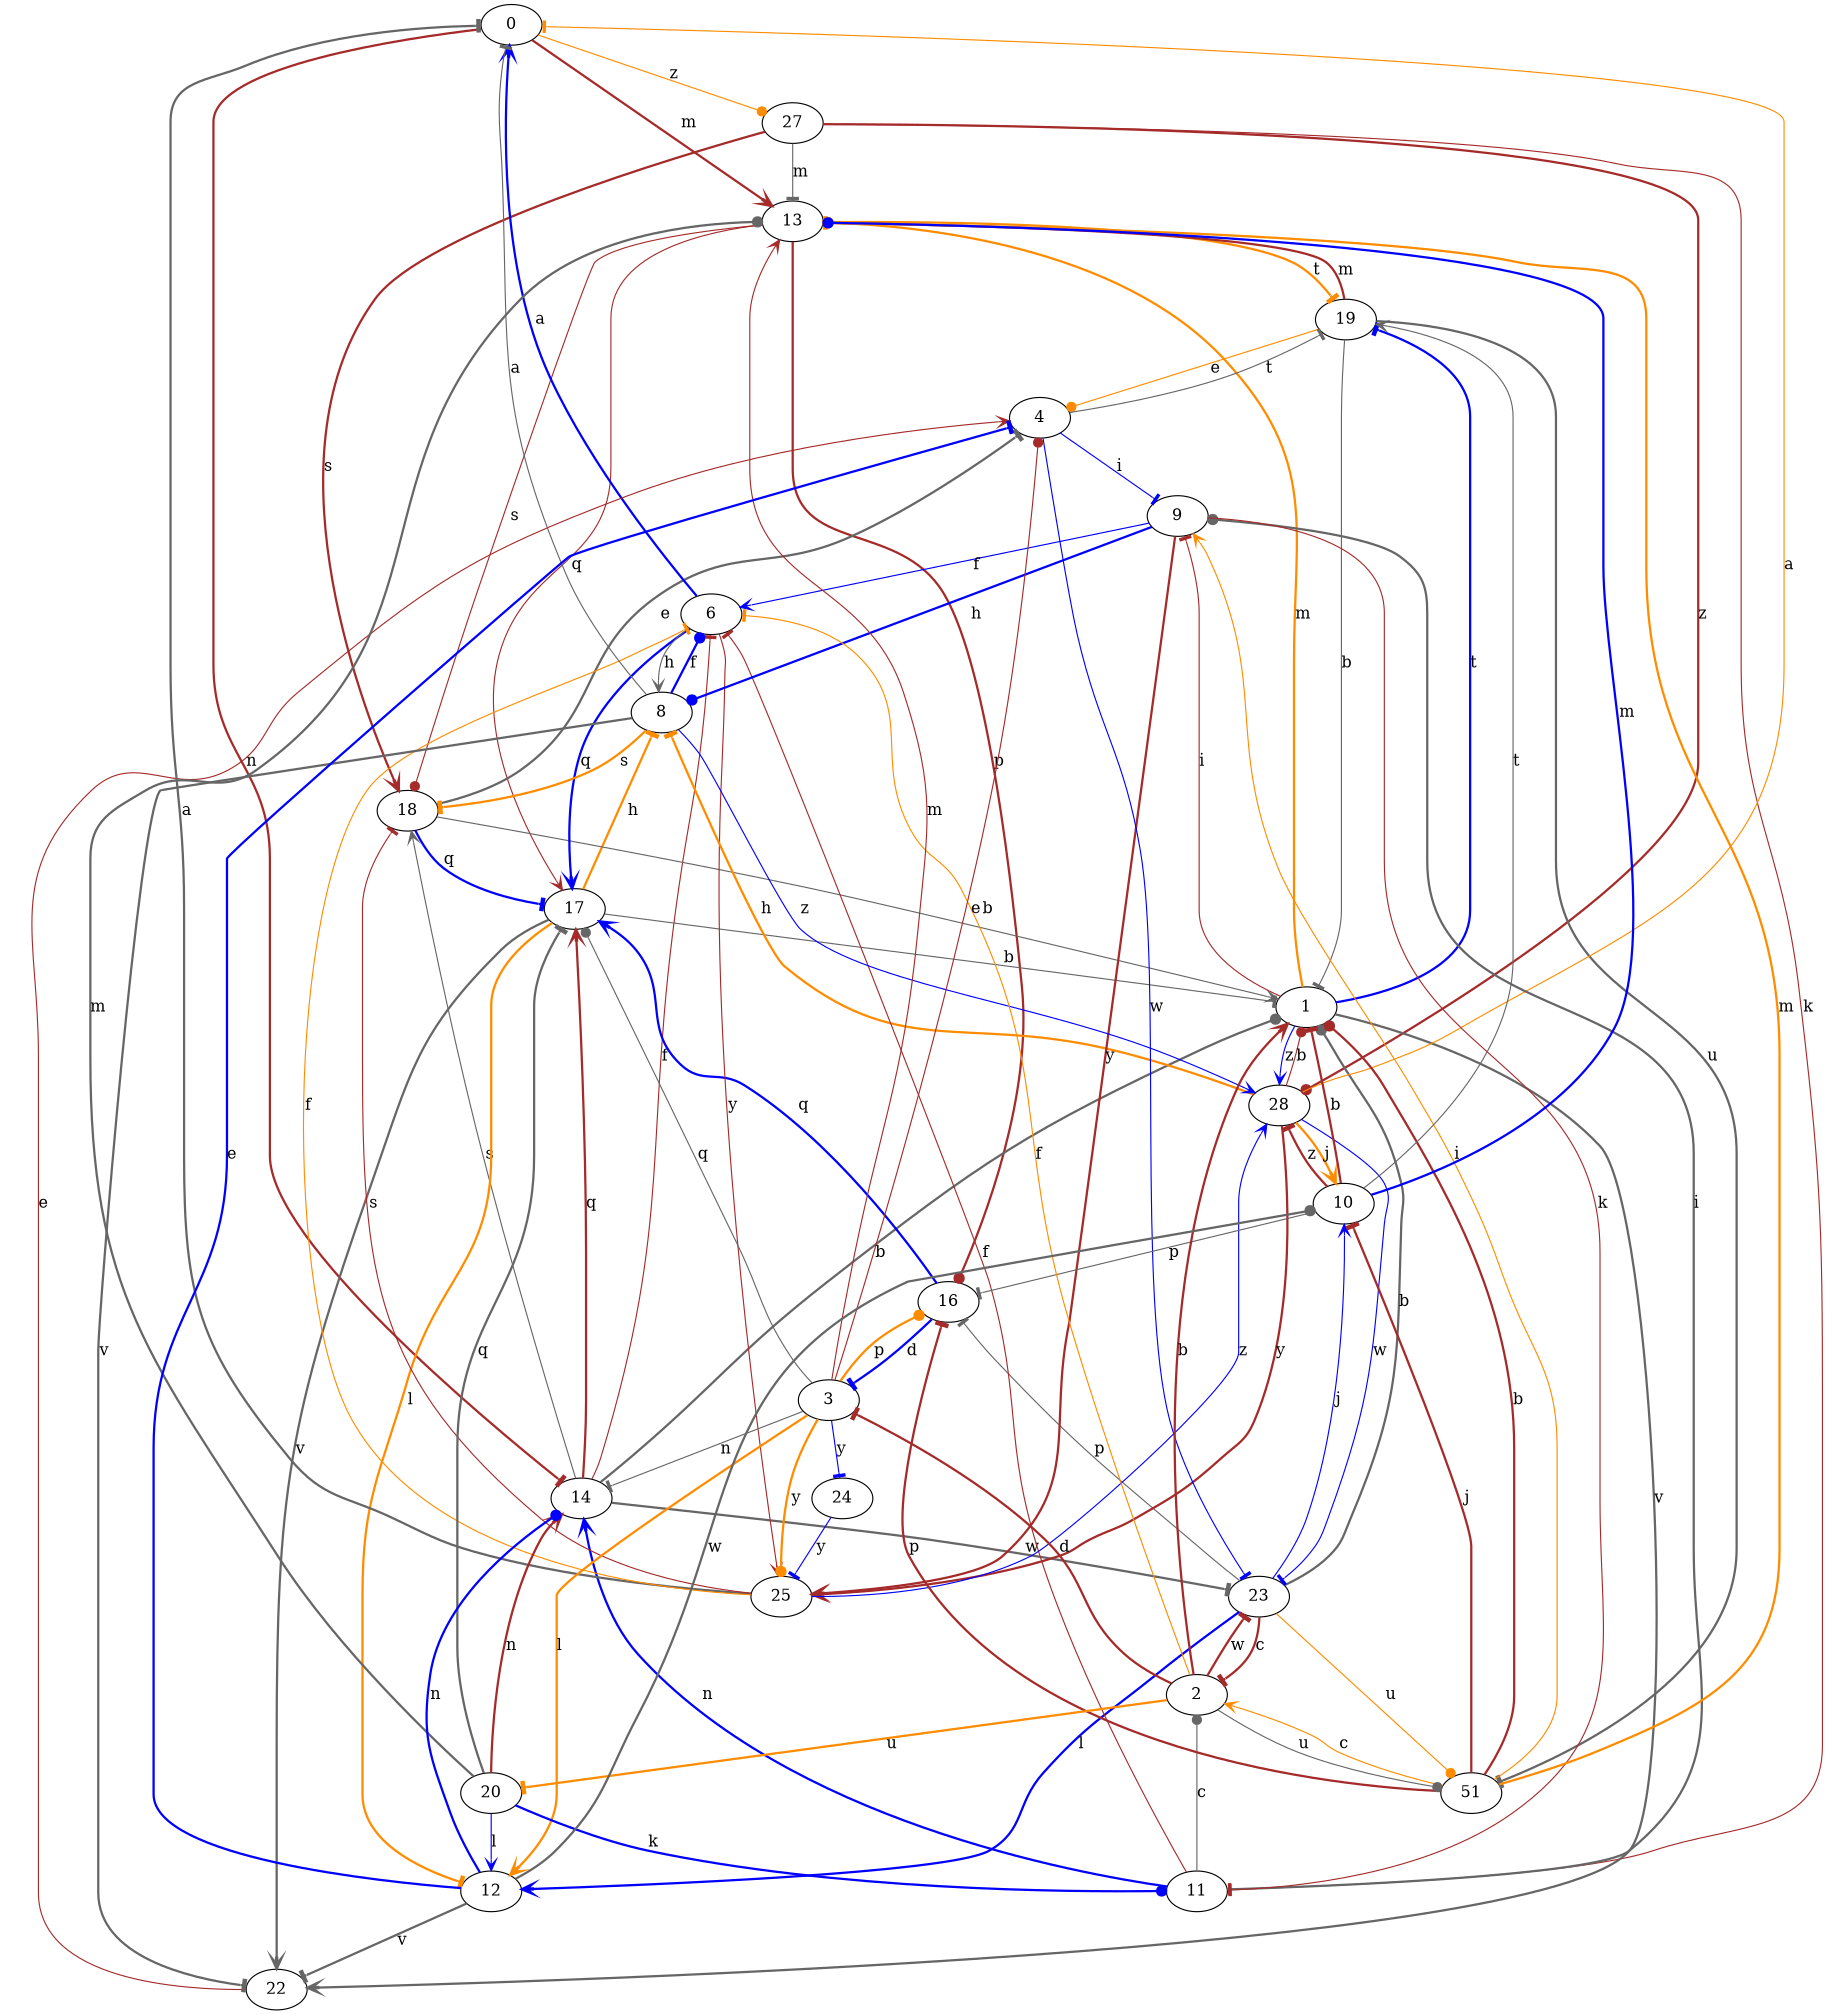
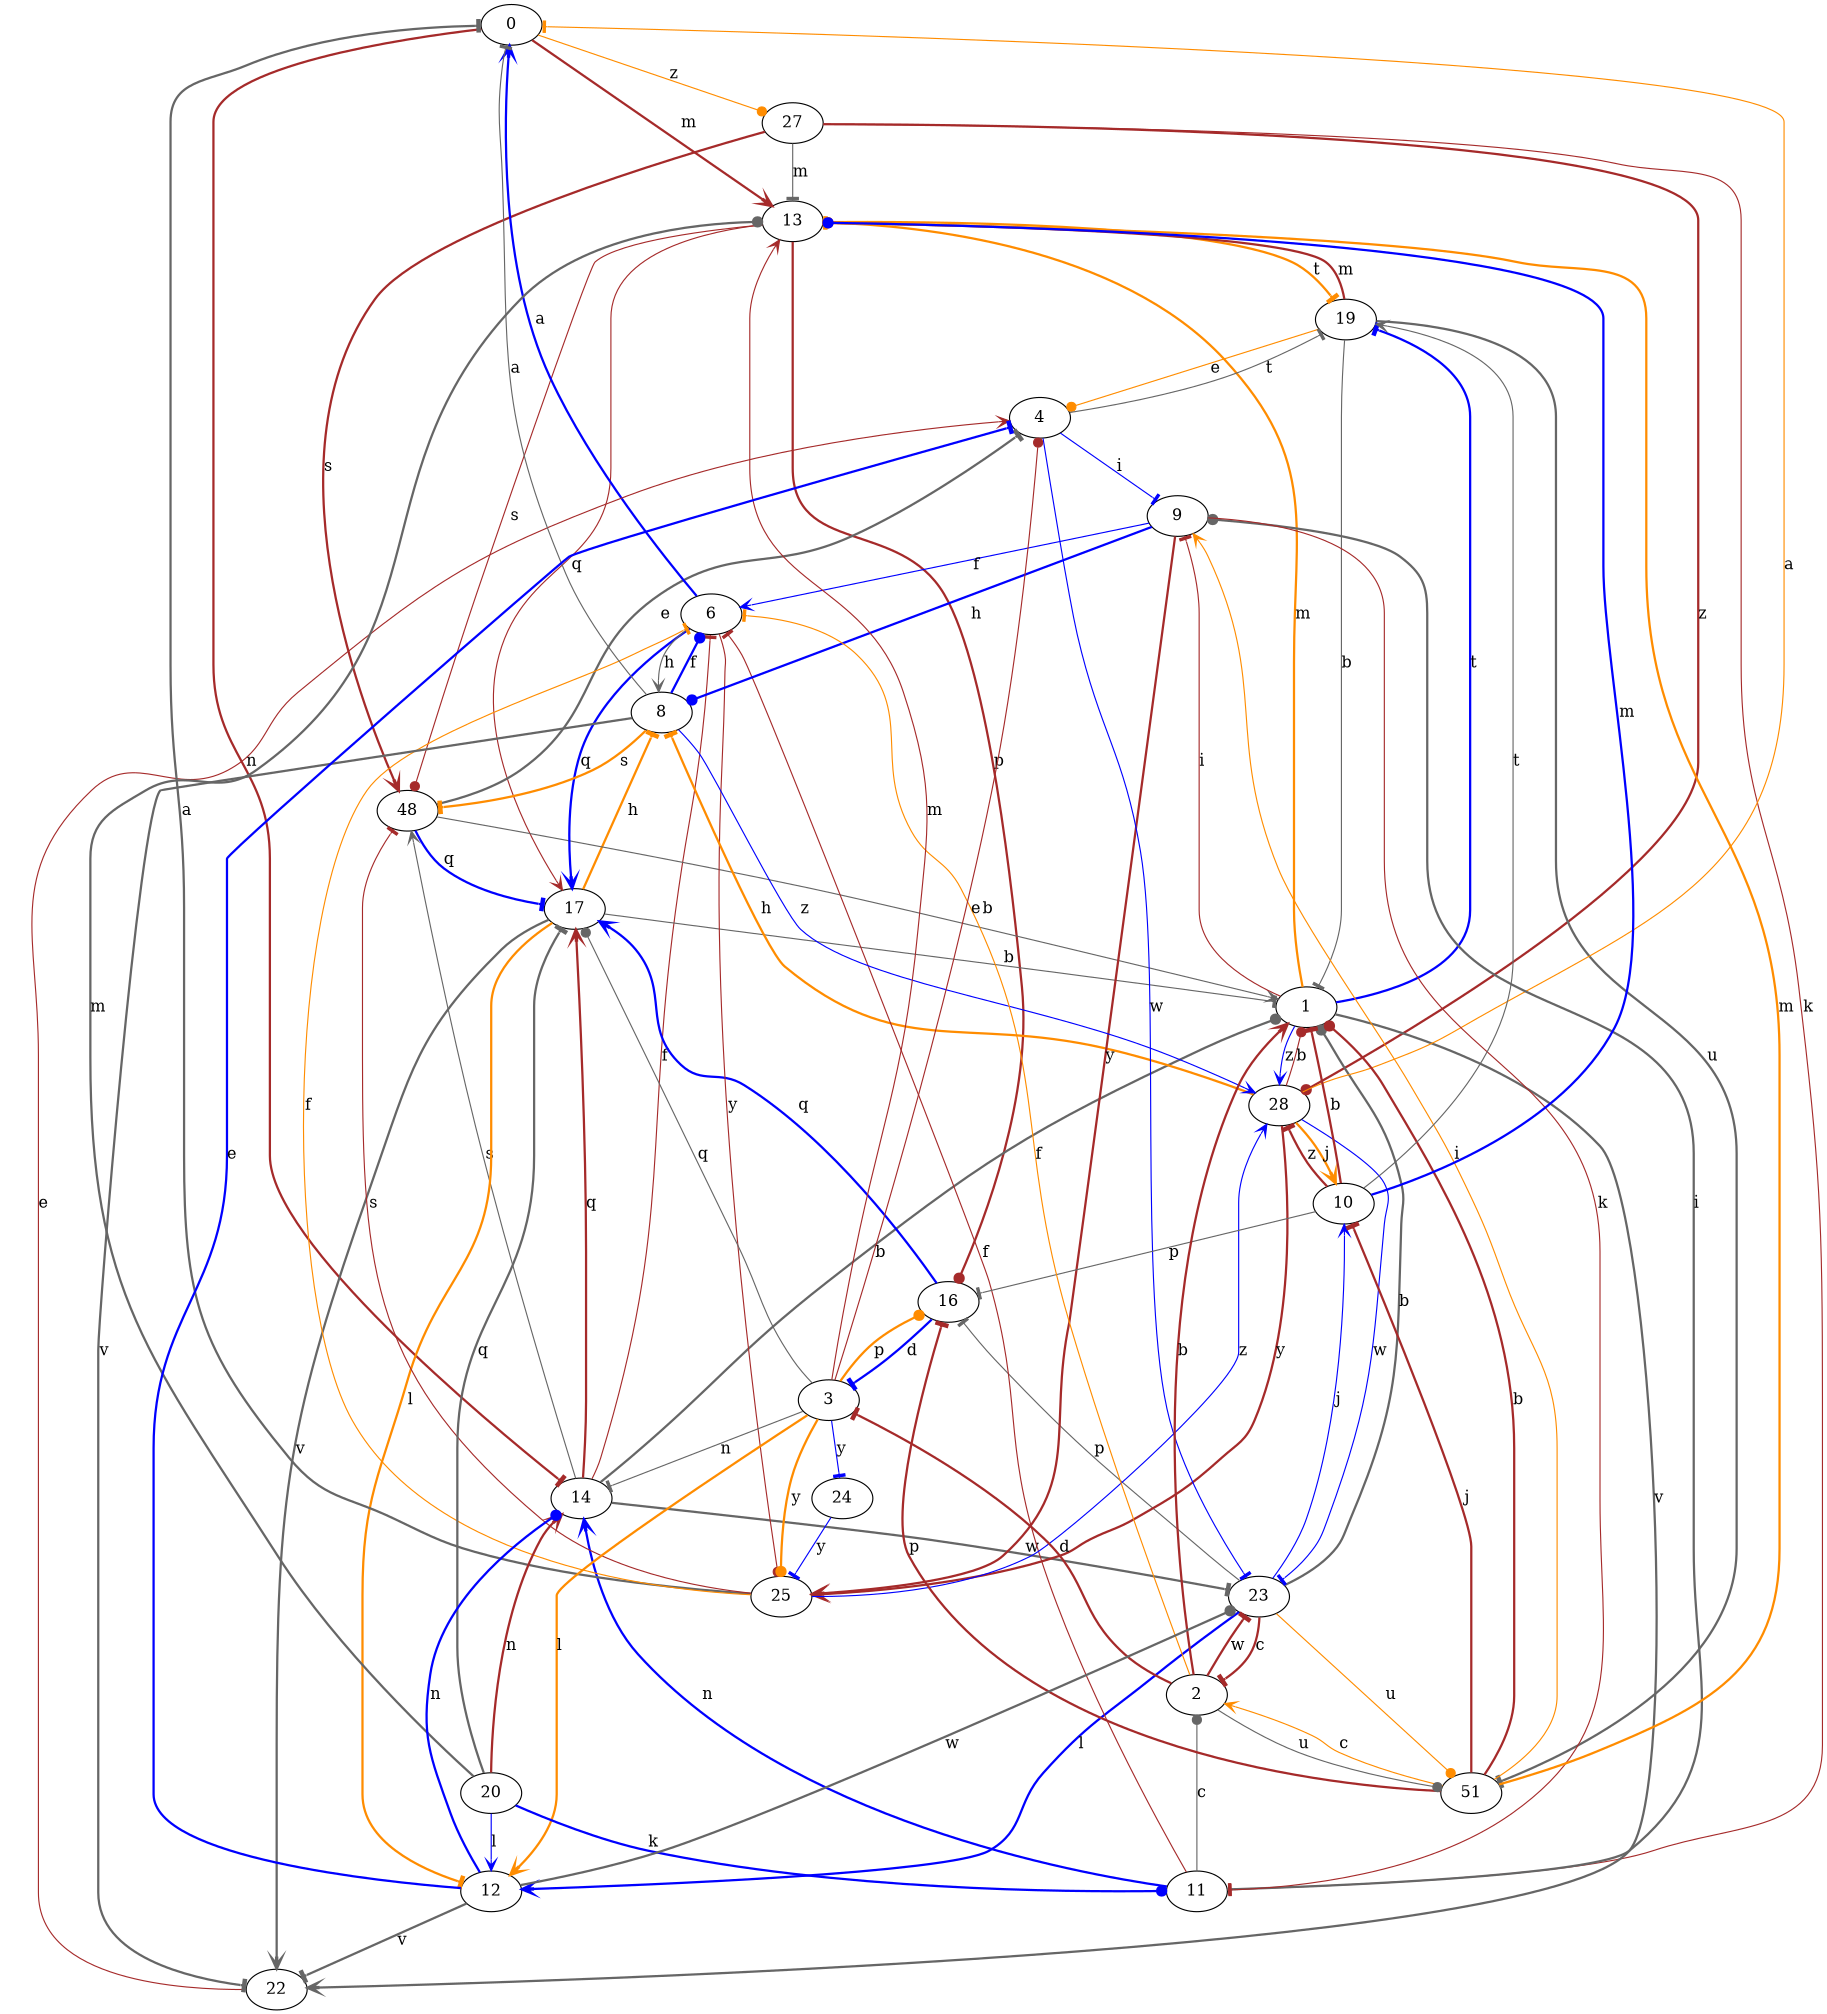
(408, 811) -> (408, 811)
(727, 1101) -> (727, 1101)
(778, 1383) -> (879, 1765)
(847, 1744) -> none
